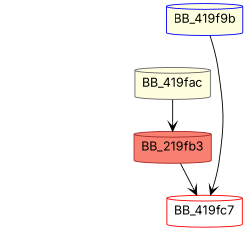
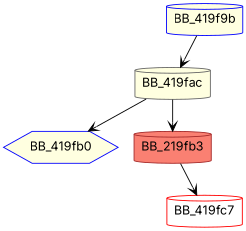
(223, 111) -> (191, 47)
none -> (61, 147)
